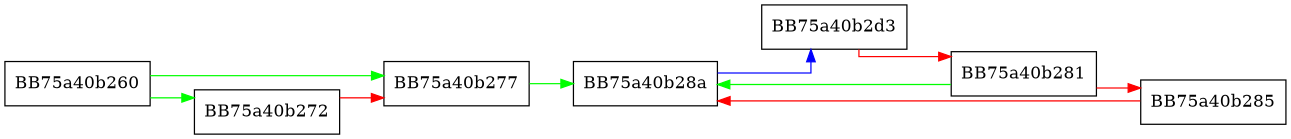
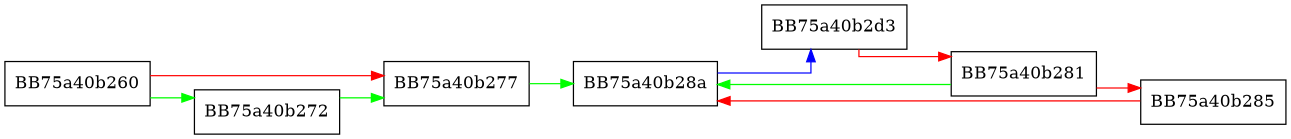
(261, 76) -> (261, 76)
(356, 98) -> (356, 98)
